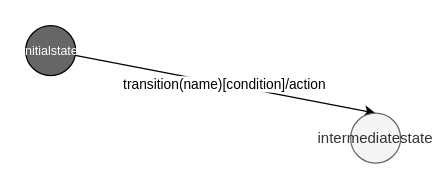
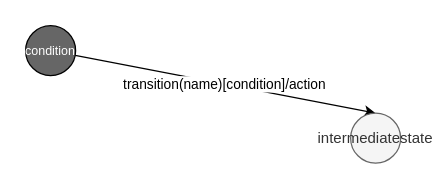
(51, 51) -> (51, 51)
